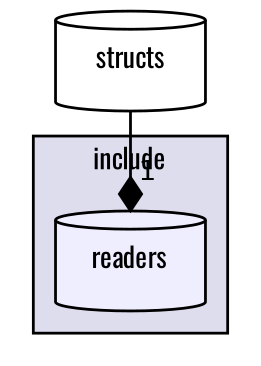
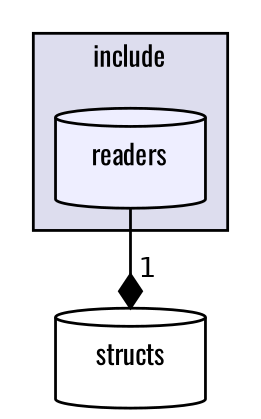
(130, 153) -> (130, 248)
